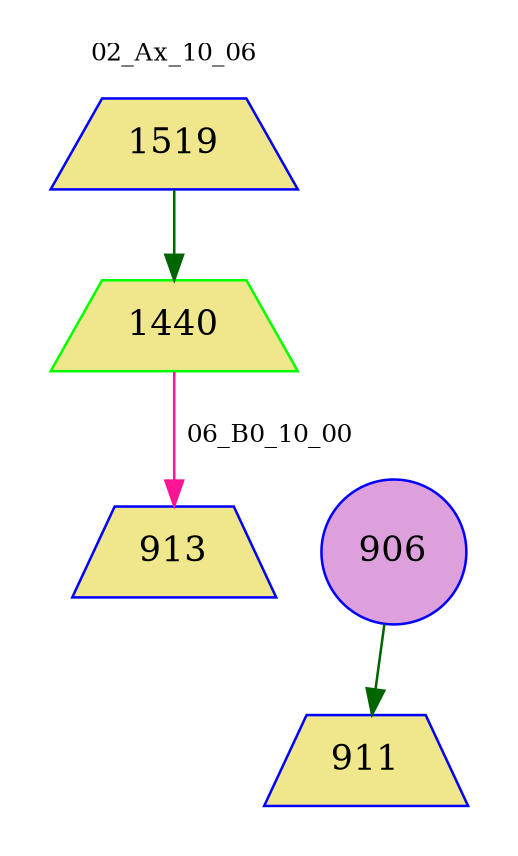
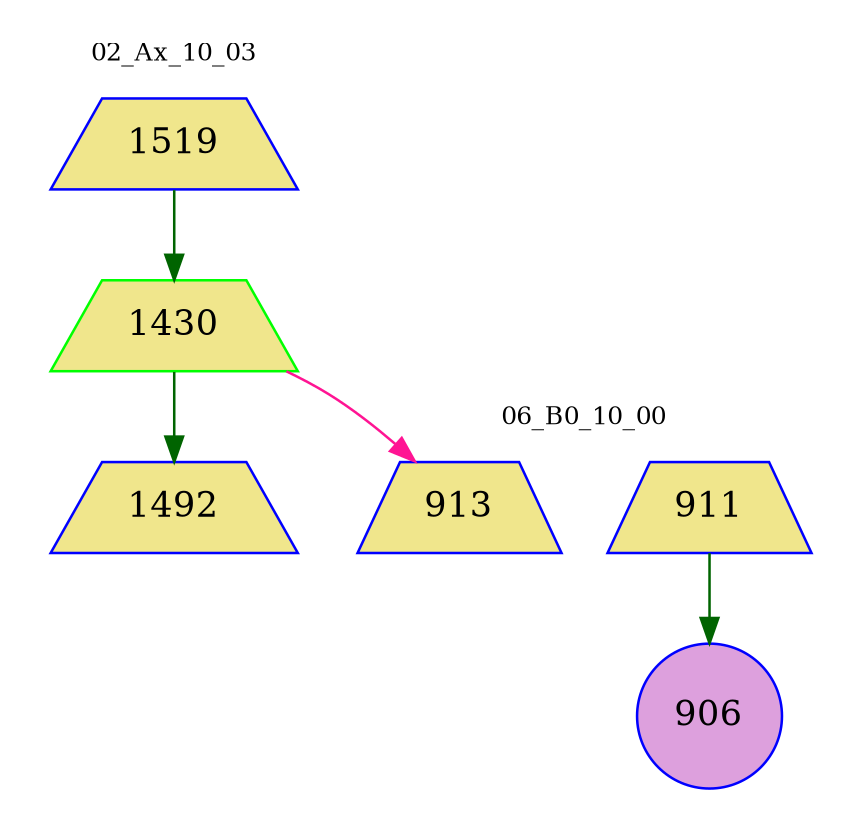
(174, 54) -> (174, 54)
(174, 326) -> (174, 326)
none -> (174, 508)
(380, 657) -> (710, 585)
